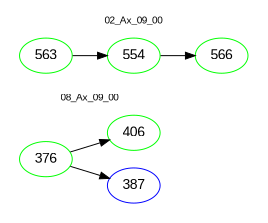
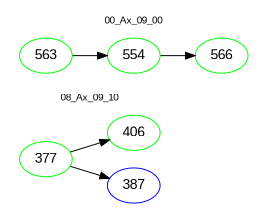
(134, 21) -> (134, 21)
(90, 98) -> (90, 98)
(46, 159) -> (46, 159)
